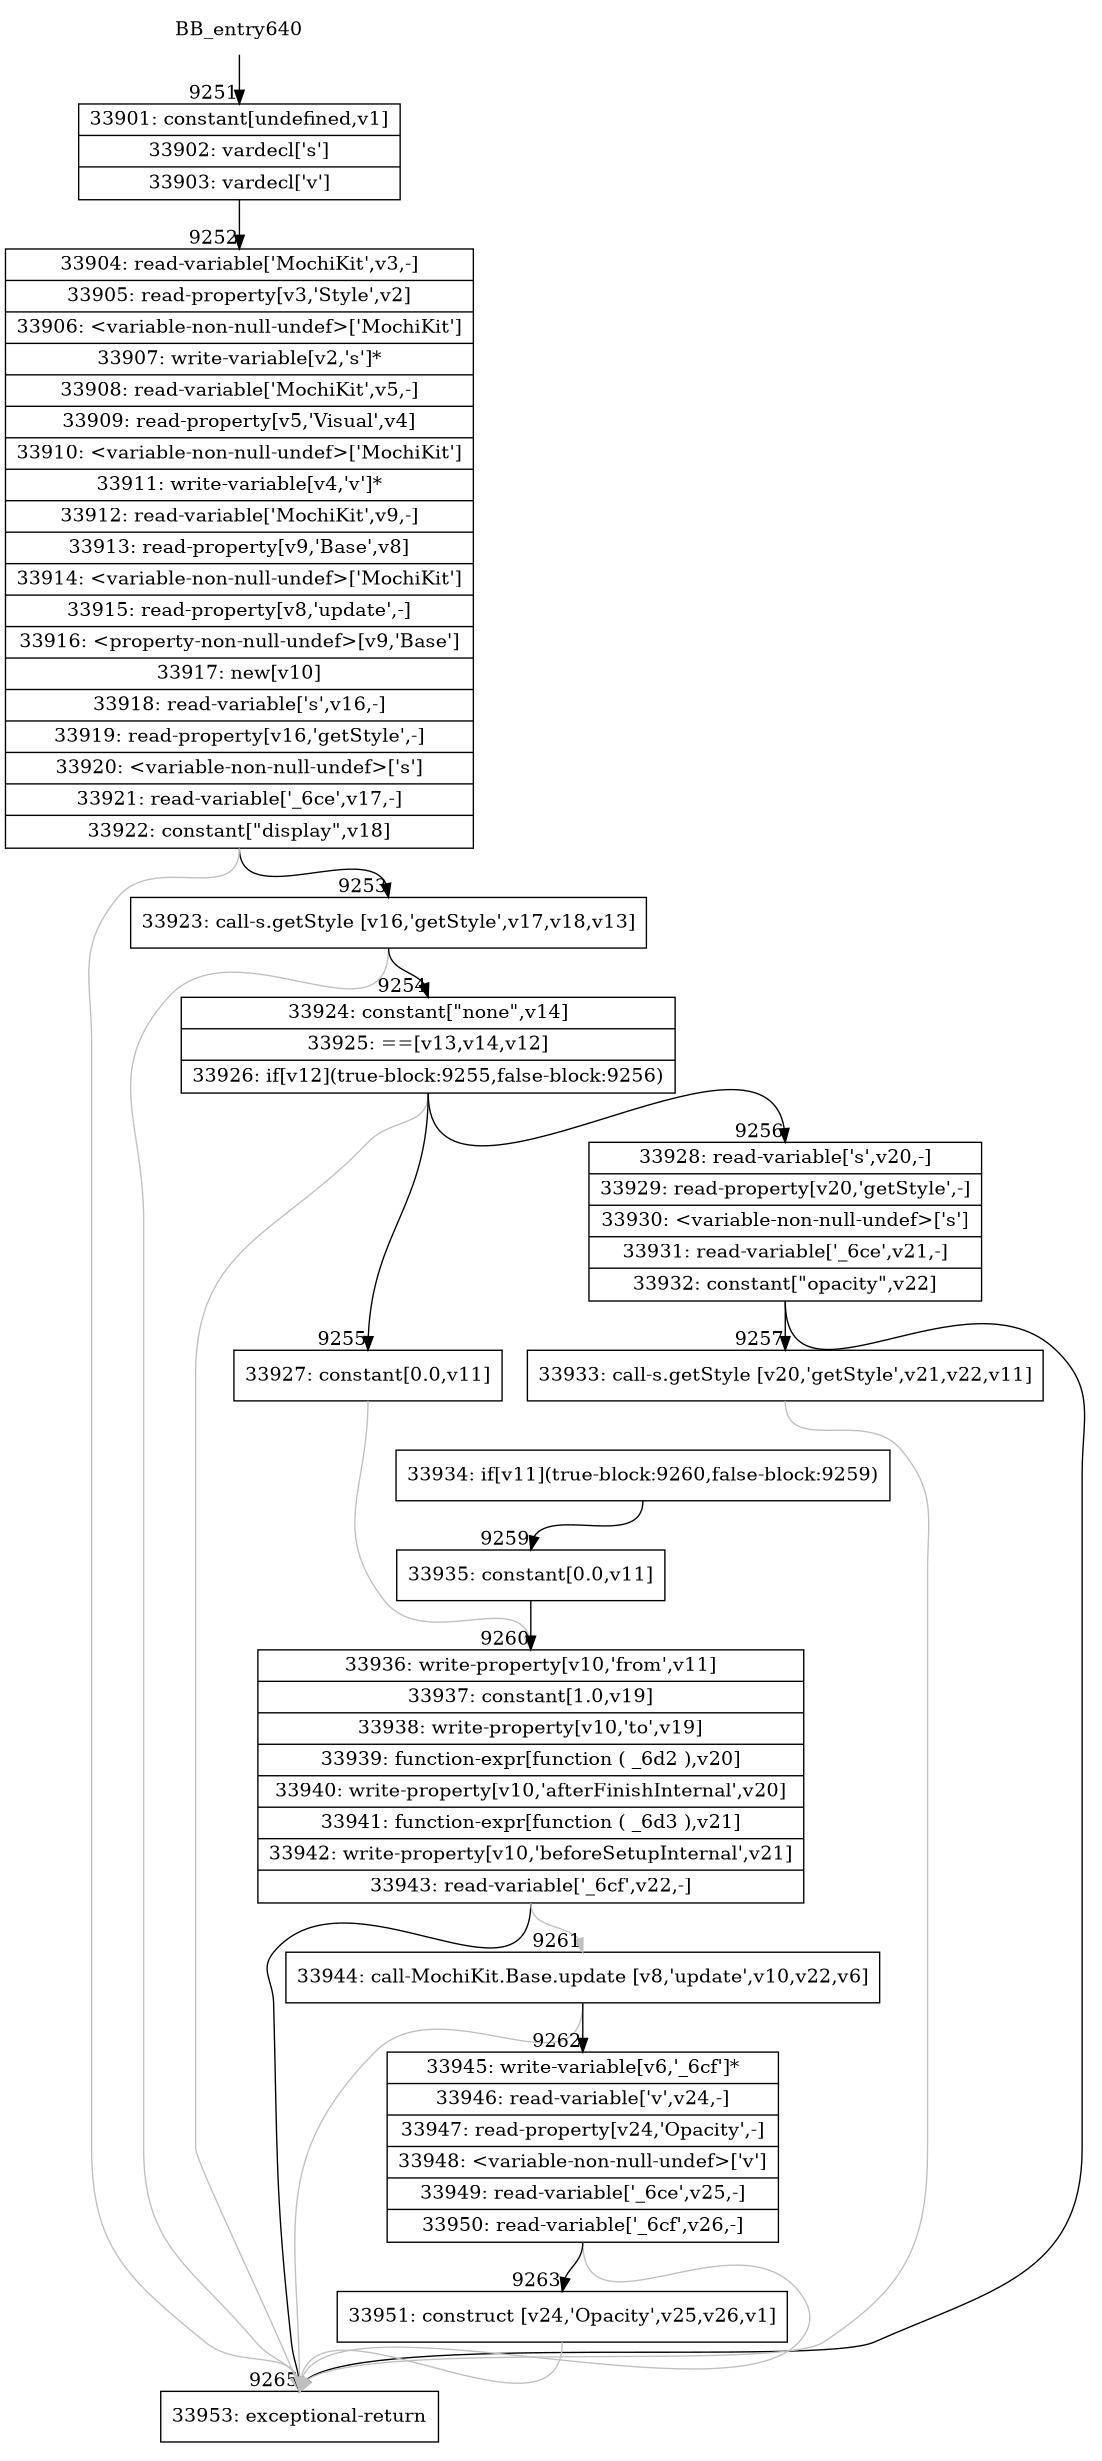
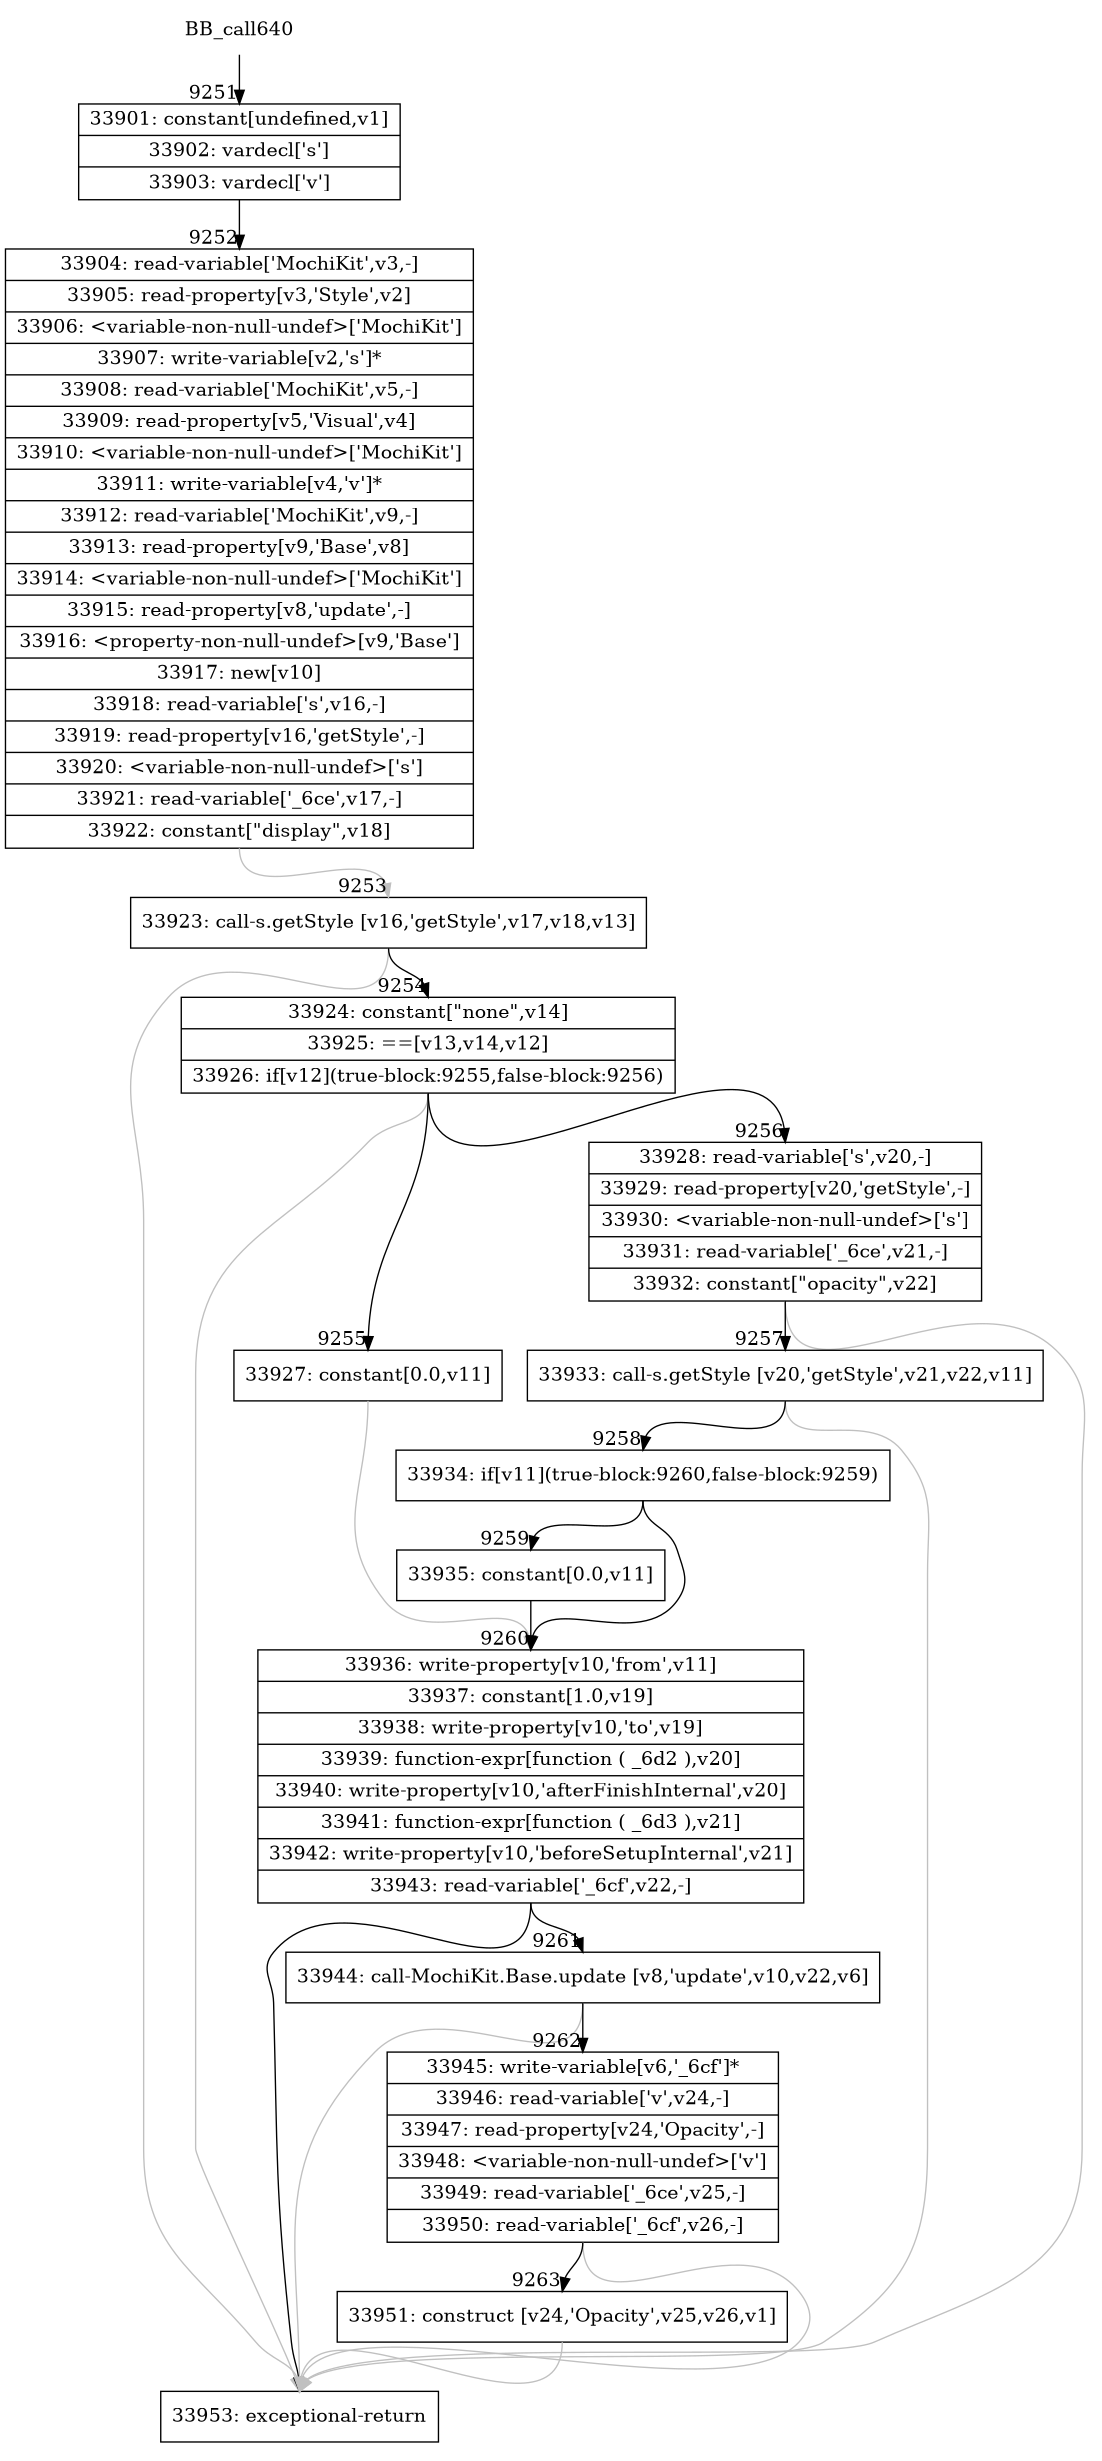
(239, 30) -> (239, 30)
(307, 874) -> (307, 874)
none -> (721, 1426)
none -> (661, 1615)
(92, 1616) -> none
(550, 1925) -> (550, 1925)
(1082, 2030) -> (1082, 2030)
